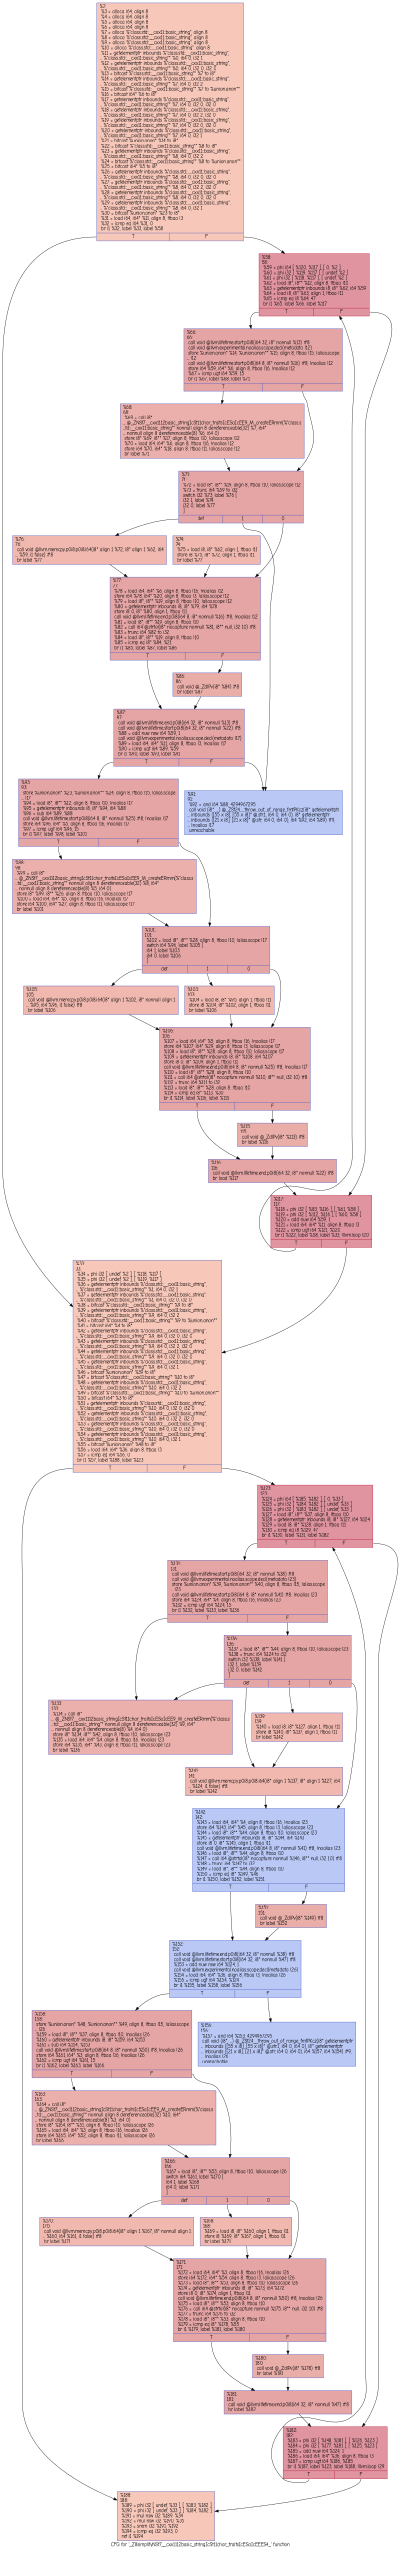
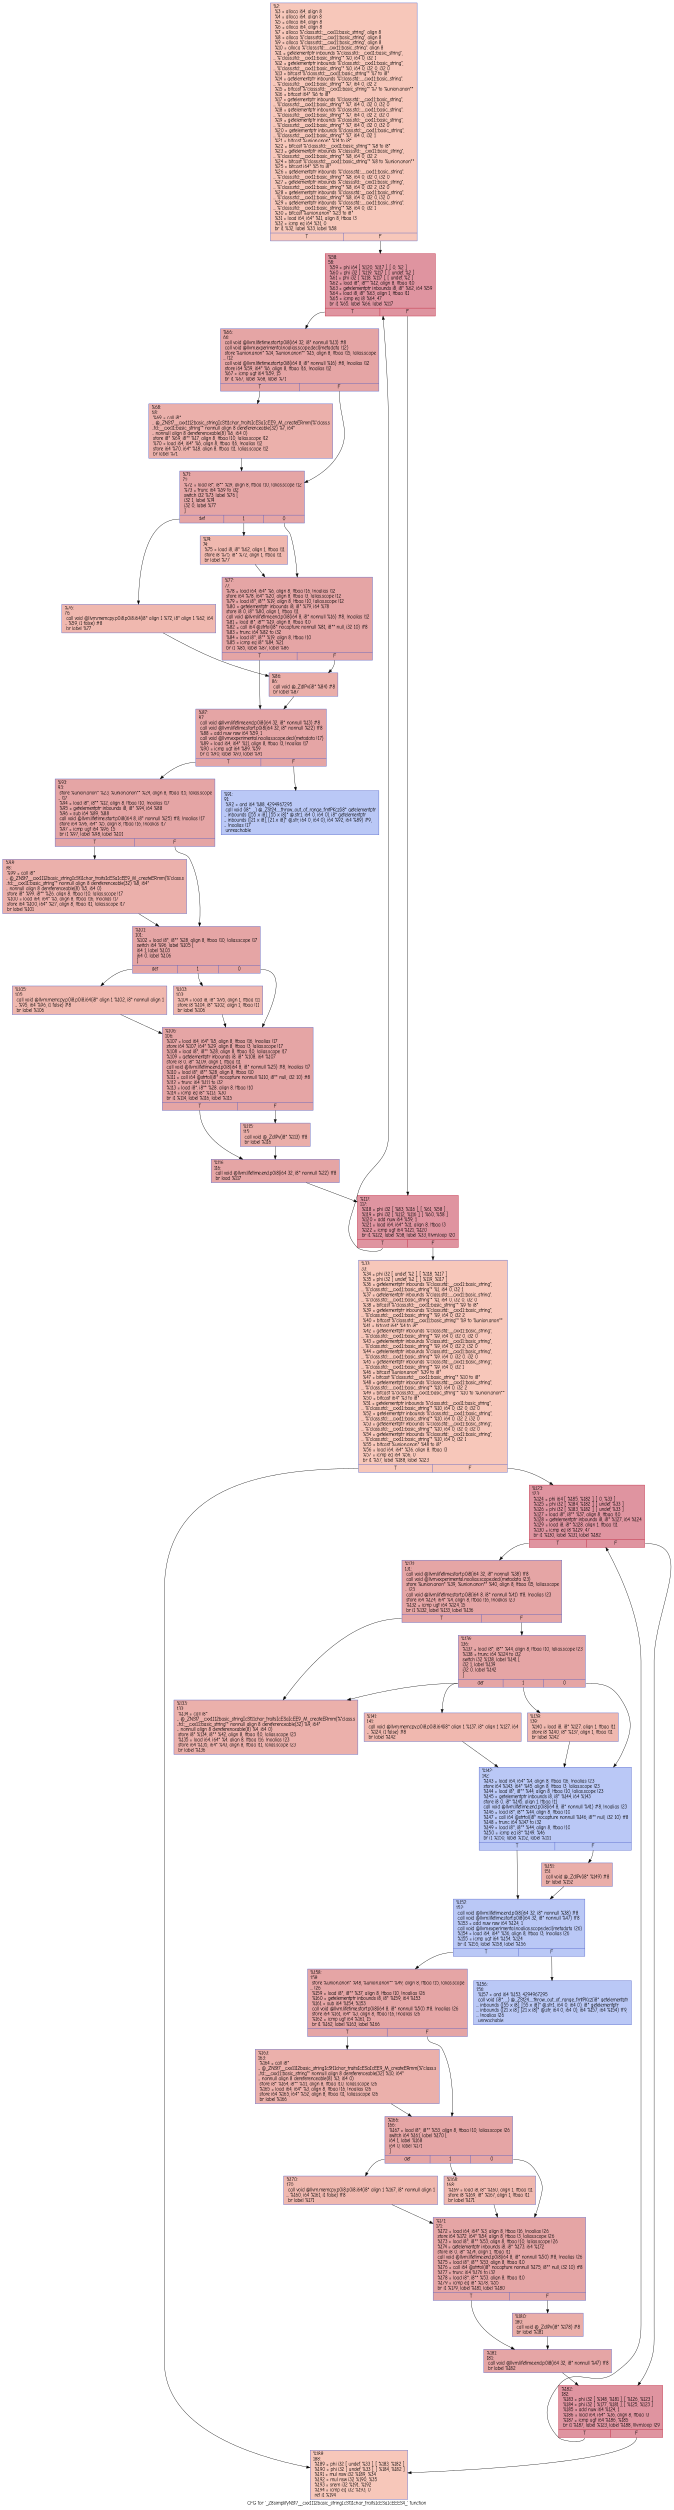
(117, 570) -> (213, 658)
(270, 647) -> (244, 528)
(3, 755) -> none
(282, 1753) -> (567, 1753)
